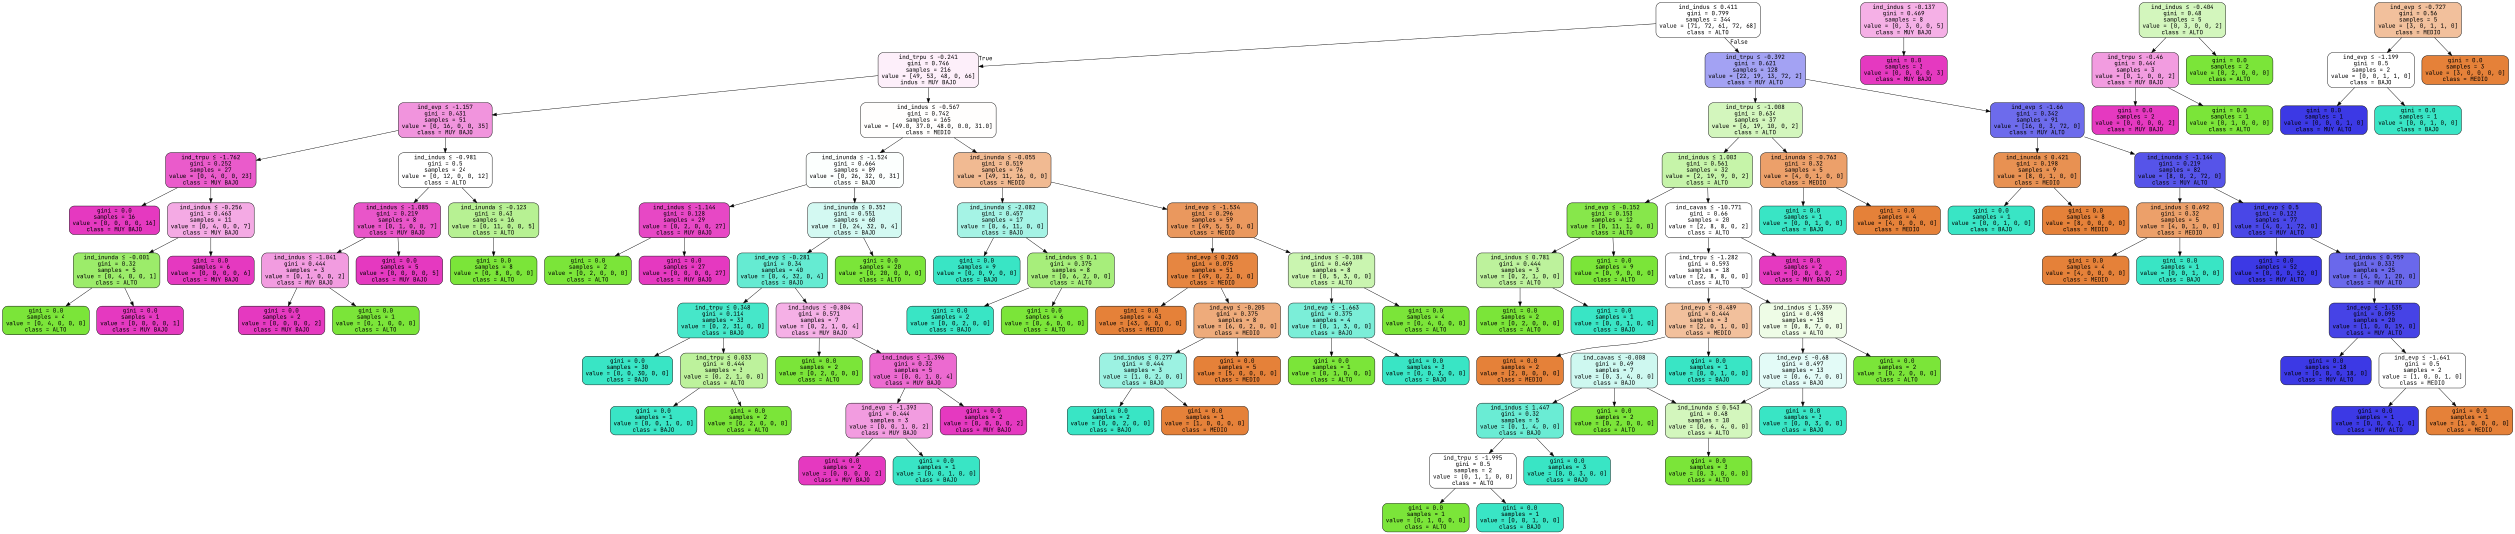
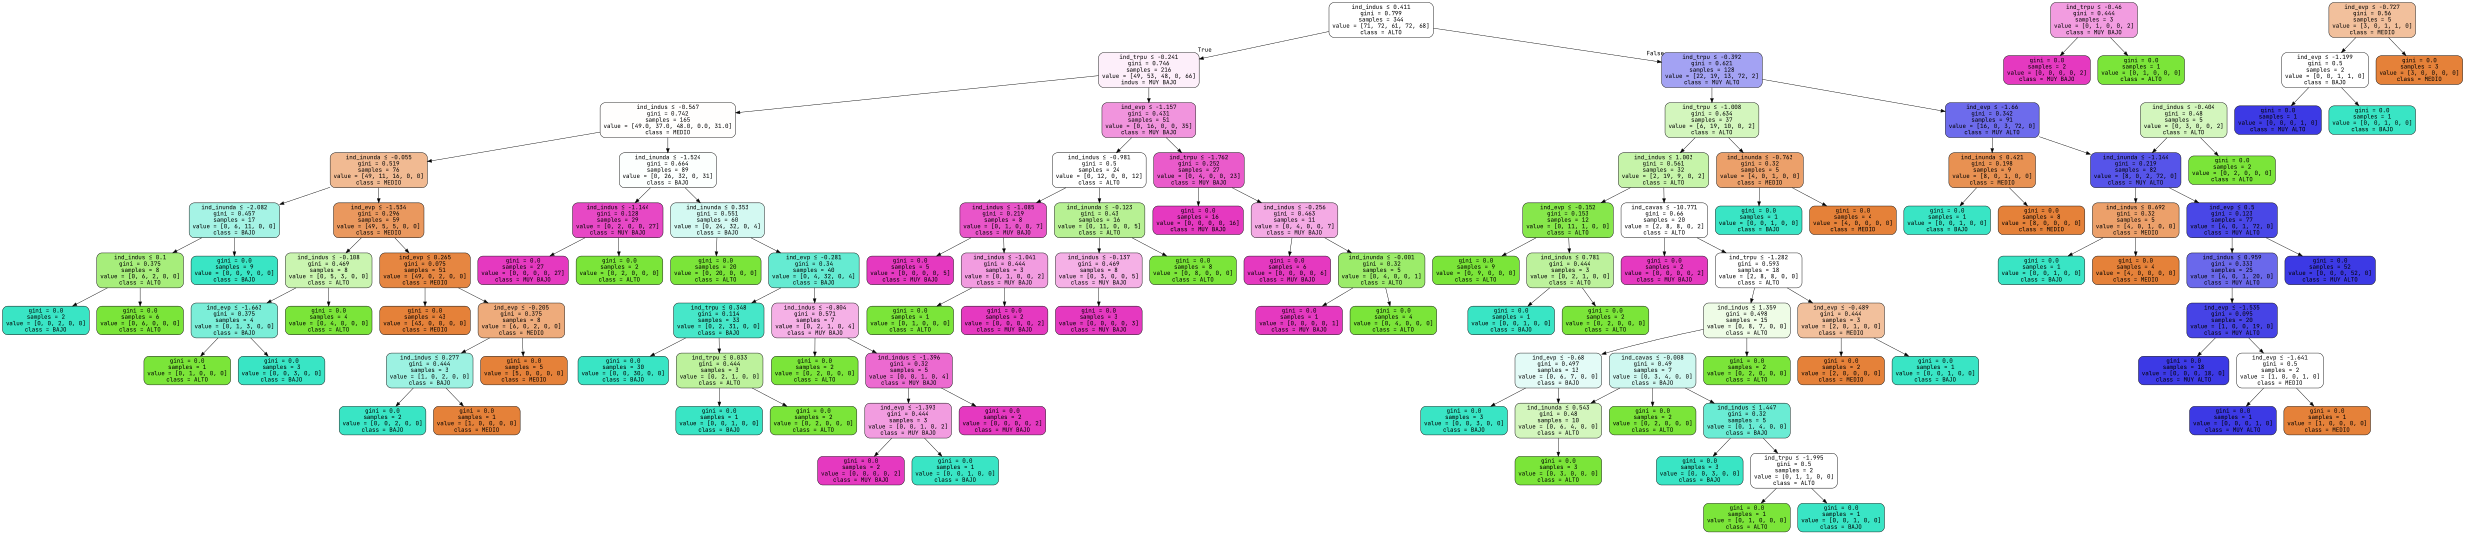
(2160, 43) -> (2161, 144)
none -> (1099, 243)
